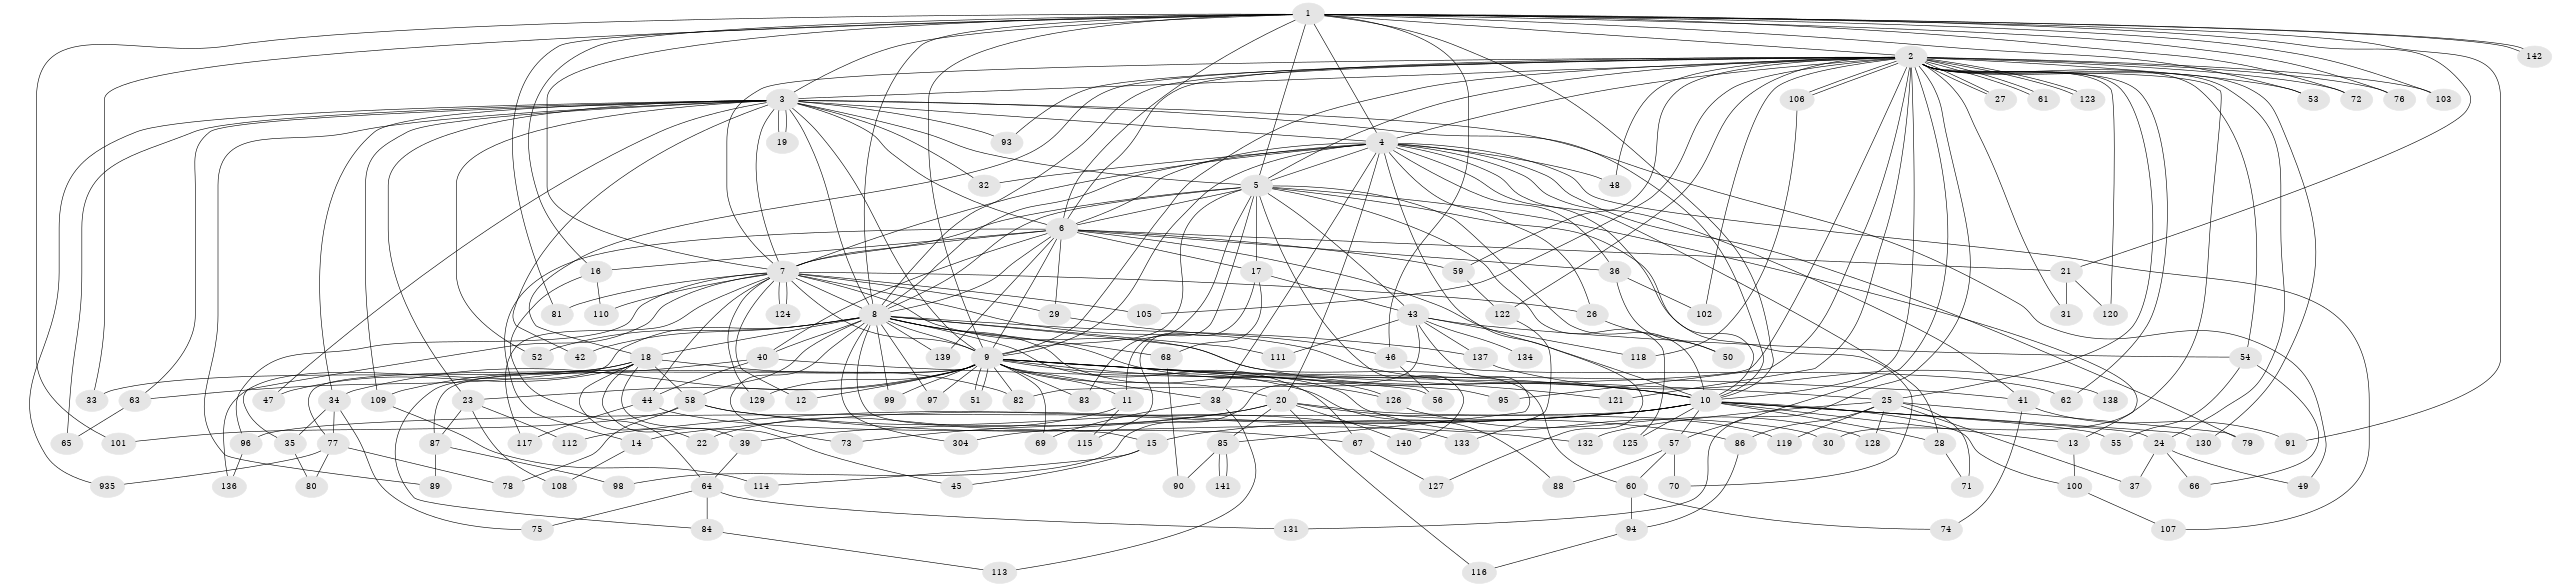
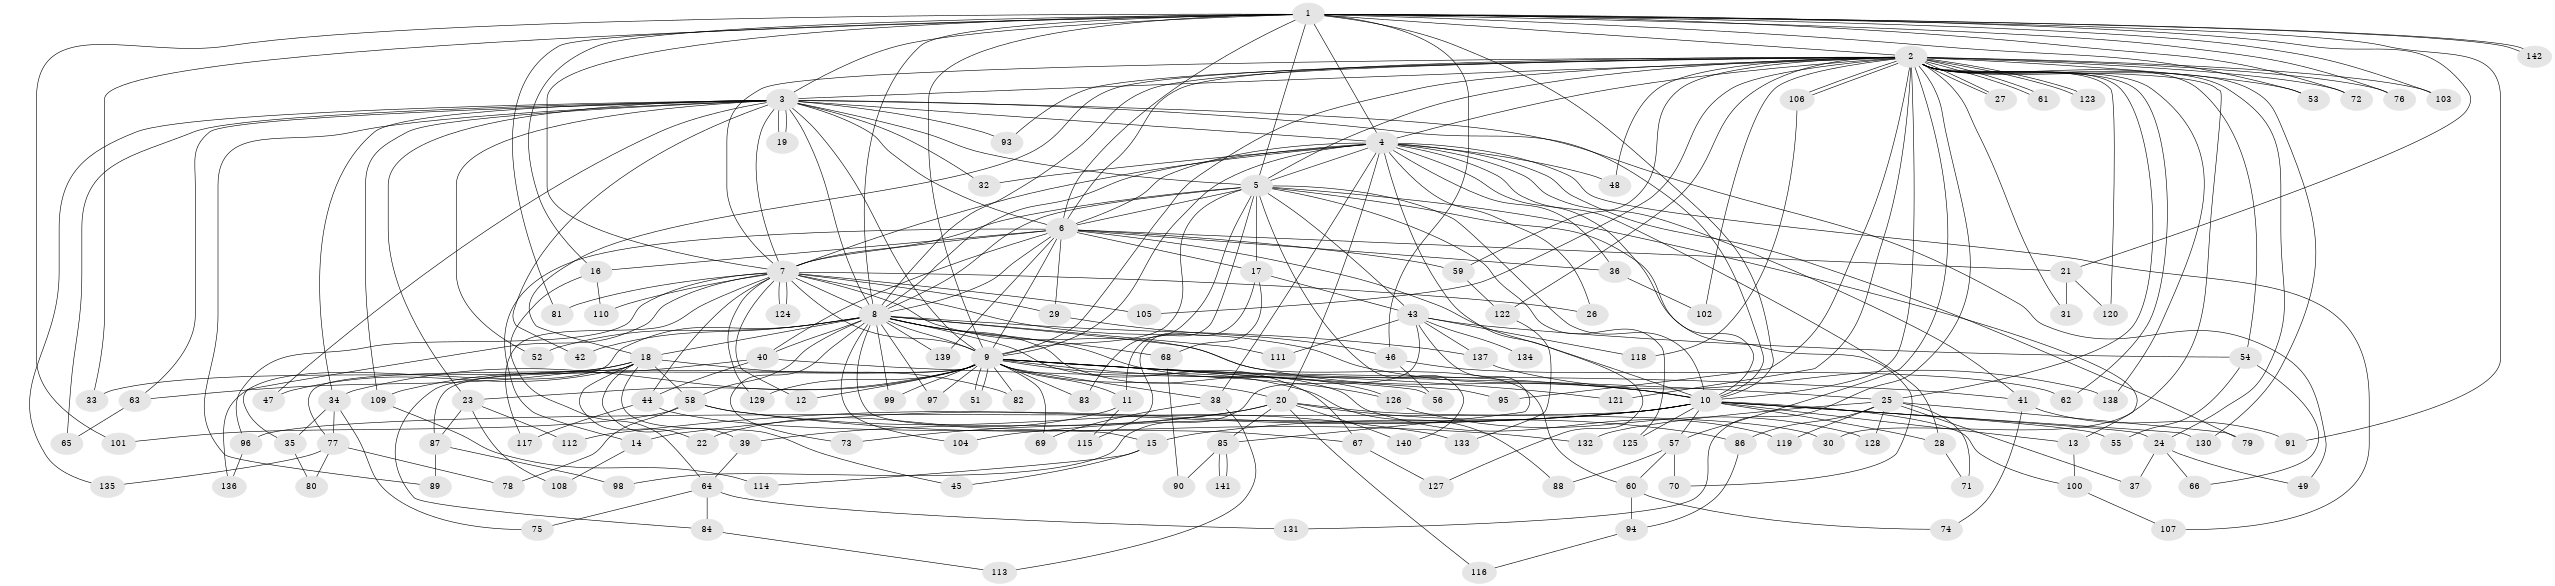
(1779, 329) -> (2188, 128)
(1728, 358) -> none
(961, 444) -> (961, 444)
(108, 487) -> (108, 487)
